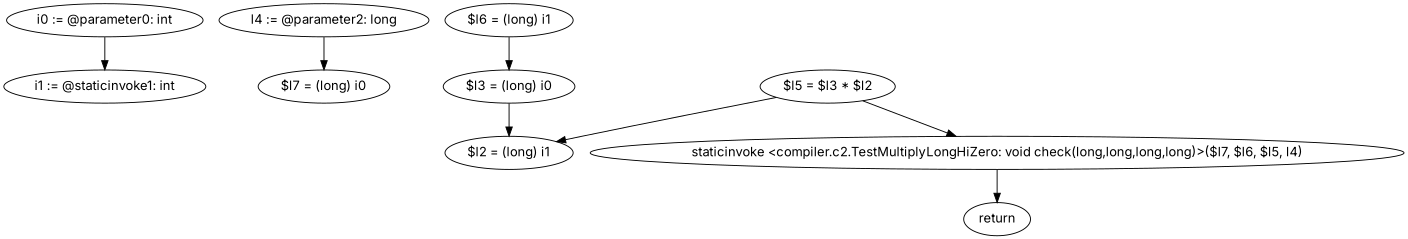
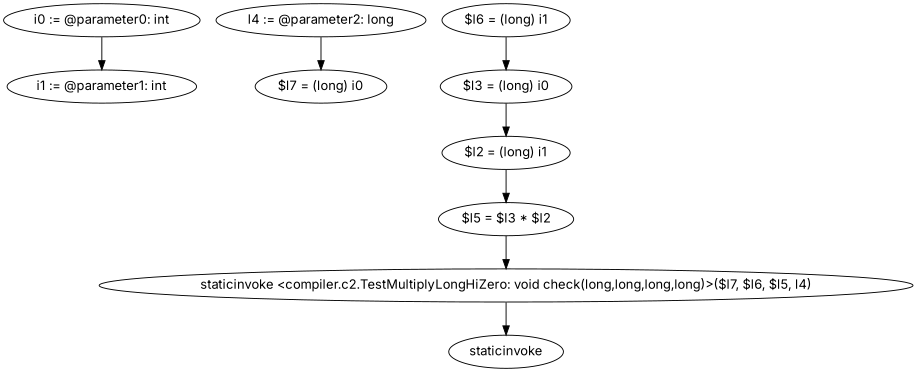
(105, 87) -> (102, 87)
(671, 118) -> (506, 181)
(997, 219) -> (506, 352)
